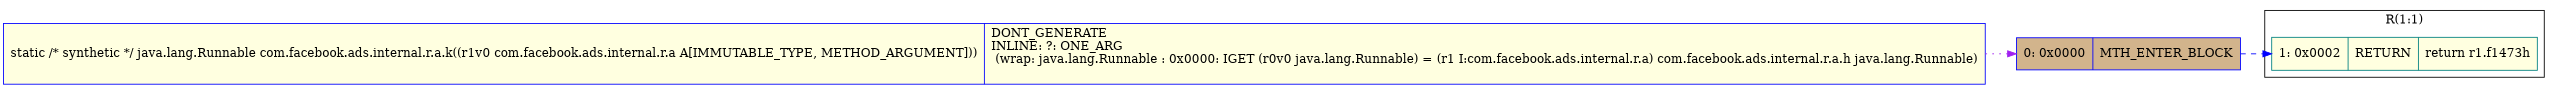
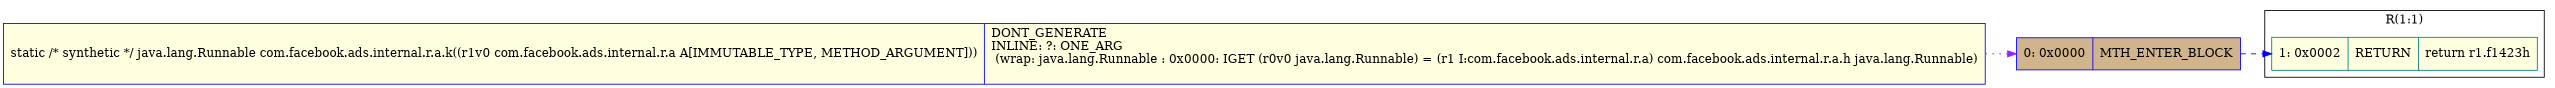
(2478, 53) -> (2478, 53)
